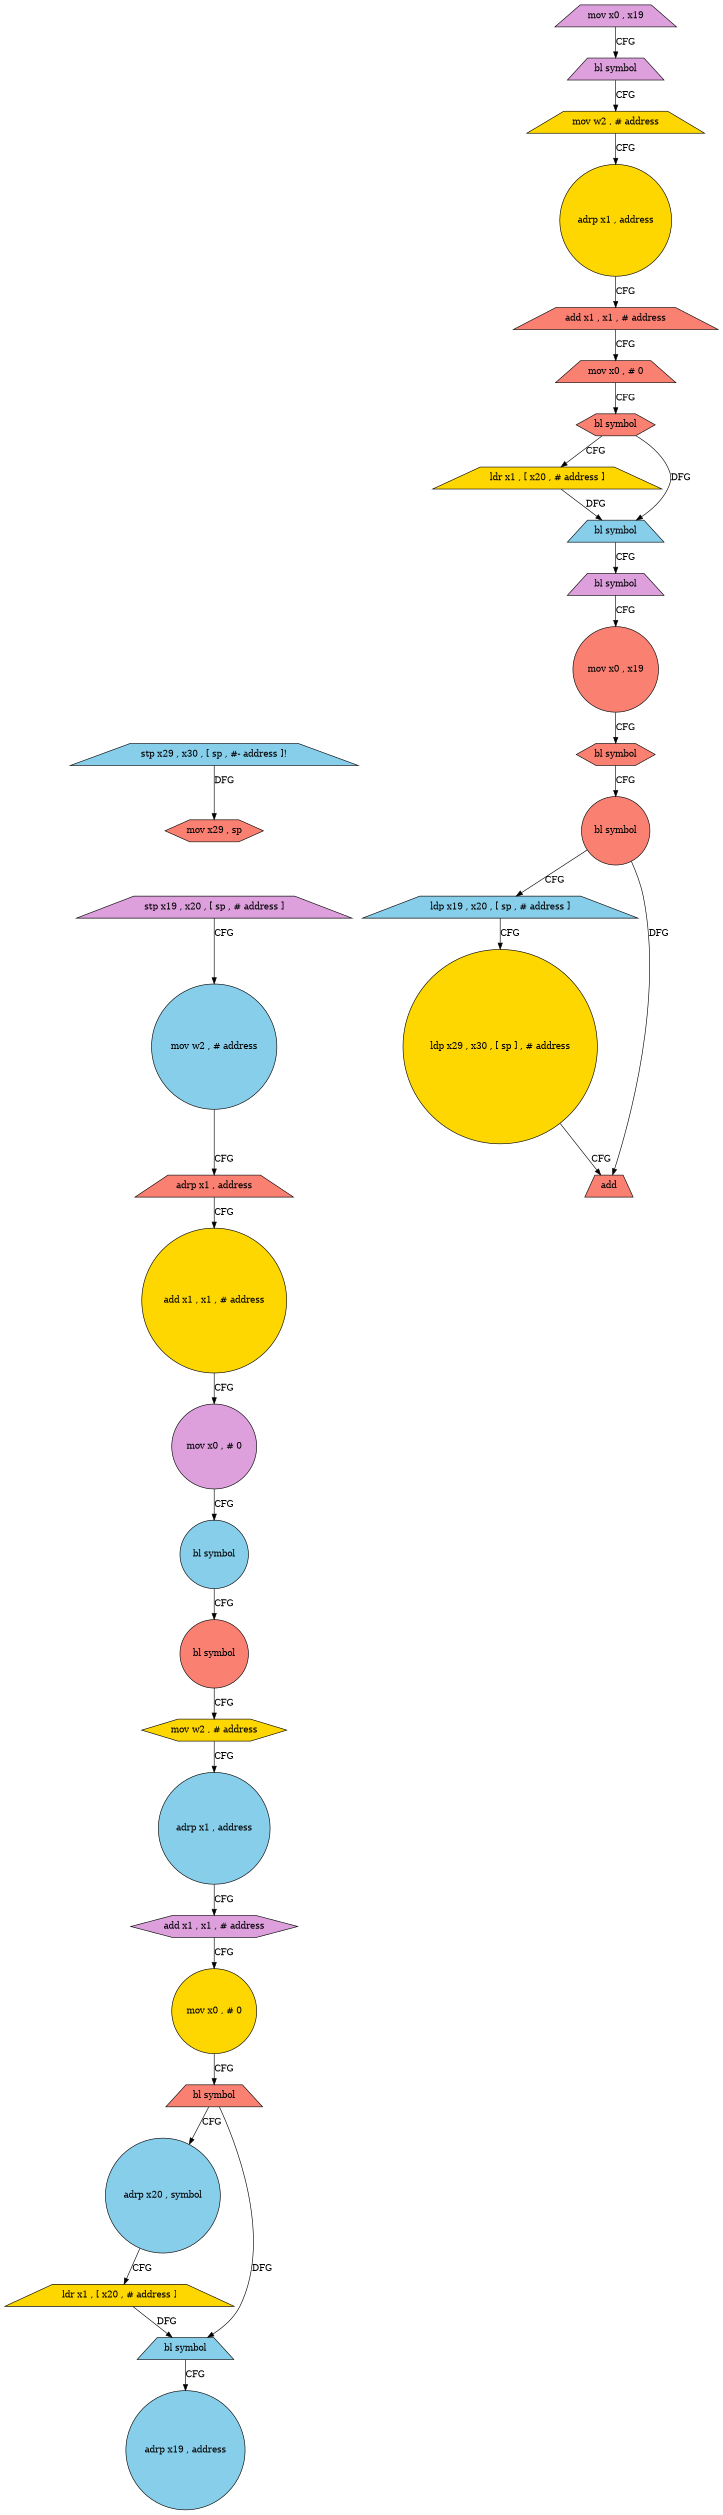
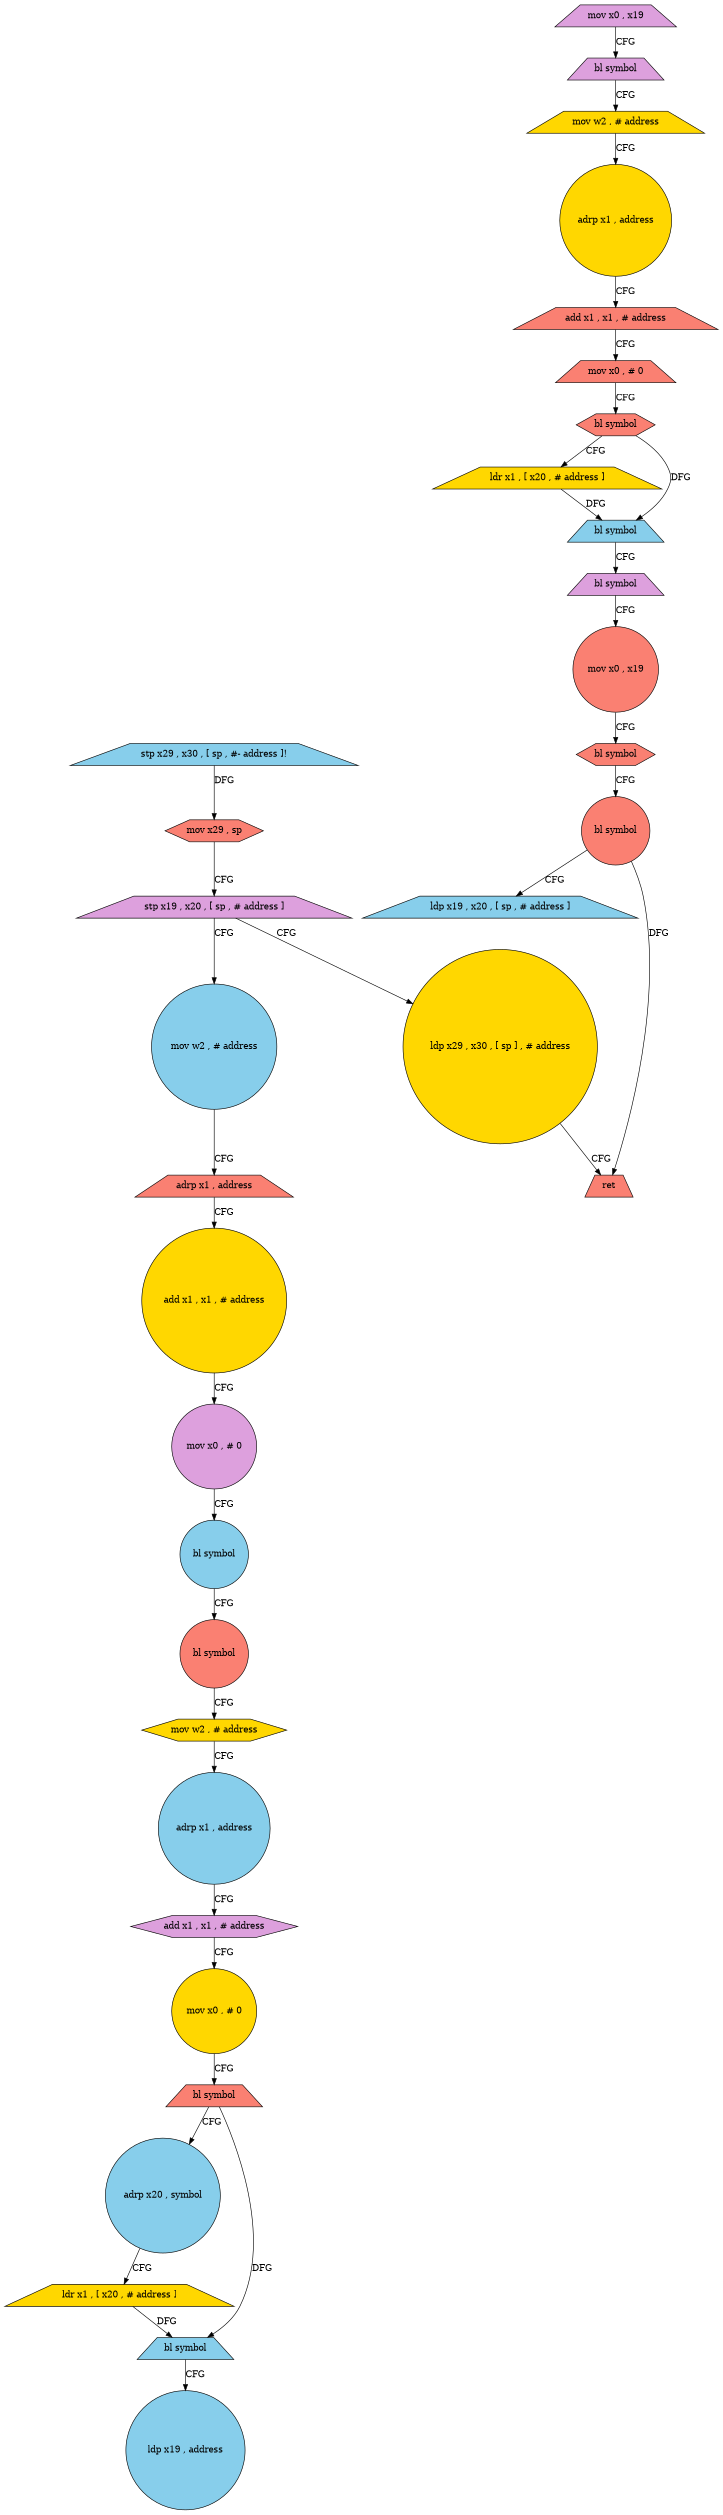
none -> (214, 866)
(500, 931) -> (321, 960)
(609, 1186) -> (609, 1186)
(185, 2450) -> (185, 2450)
